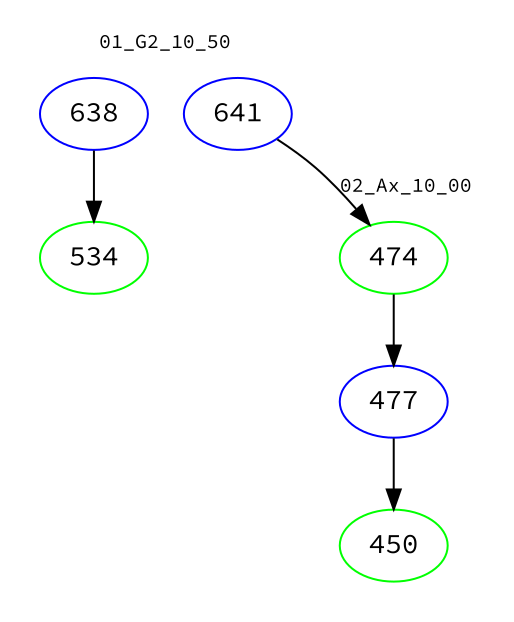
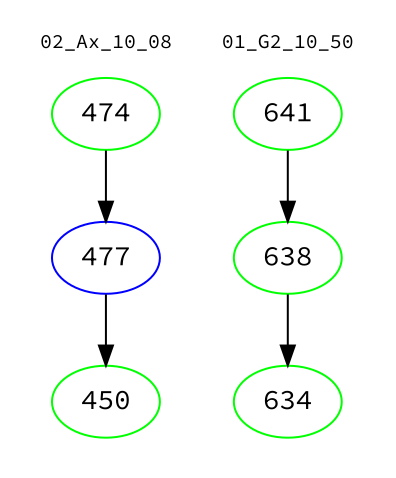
(94, 114) -> (288, 258)
(238, 114) -> (288, 114)
(407, 187) -> (107, 43)
(337, 188) -> (288, 176)
(94, 258) -> (288, 402)
